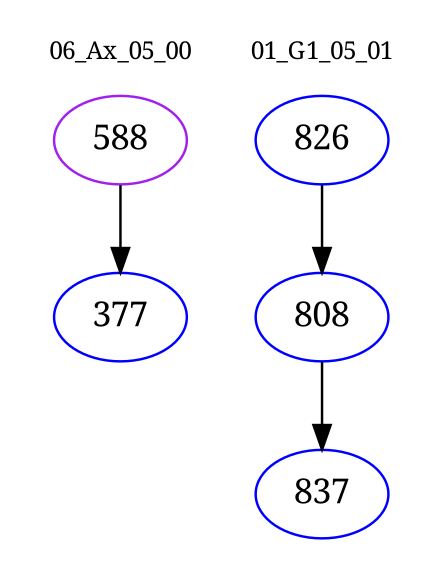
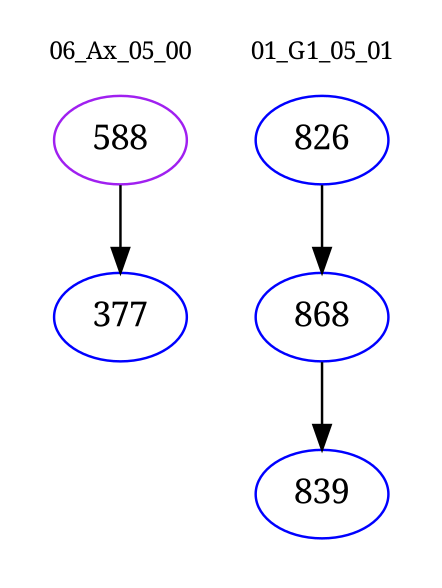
(322, 317) -> (322, 317)
(322, 494) -> (322, 494)
